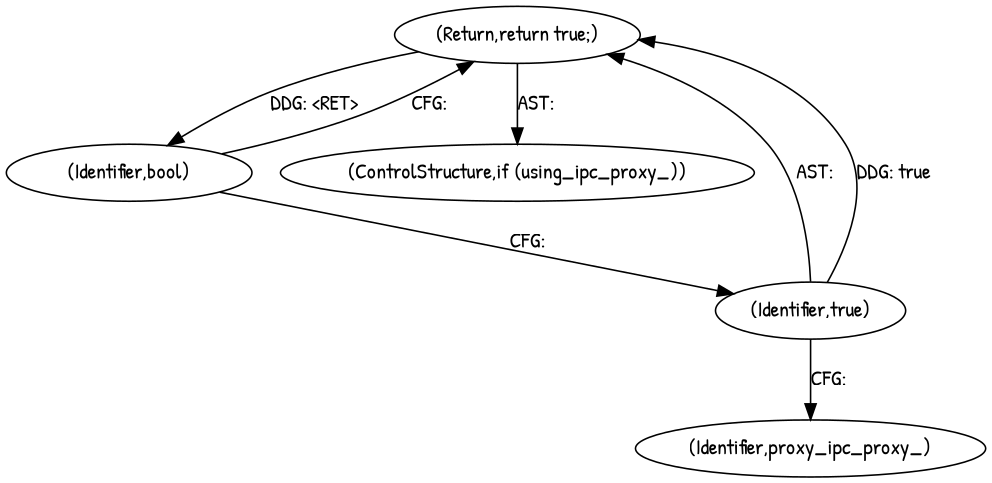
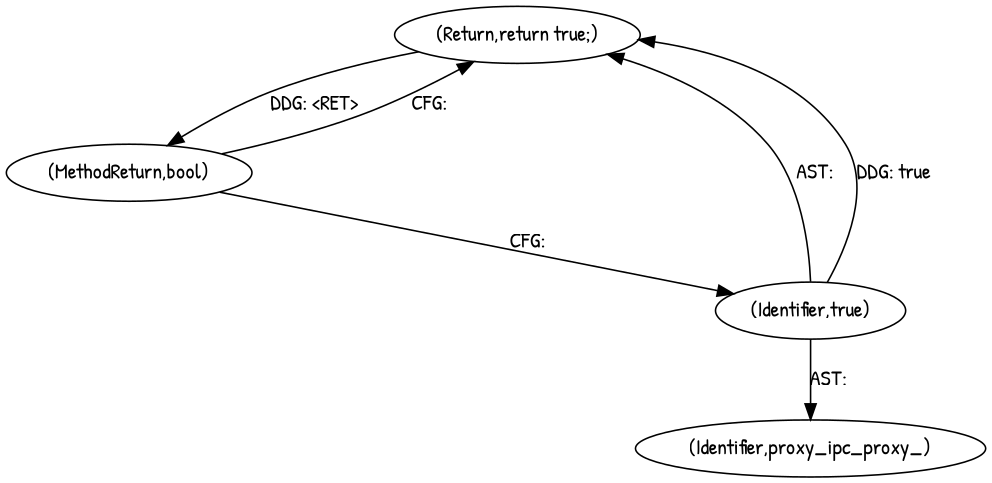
(129, 173) -> (129, 173)
(517, 173) -> none
(831, 380) -> (831, 380)
